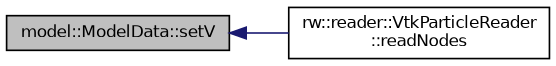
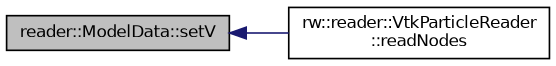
(118, 33) -> (118, 33)
